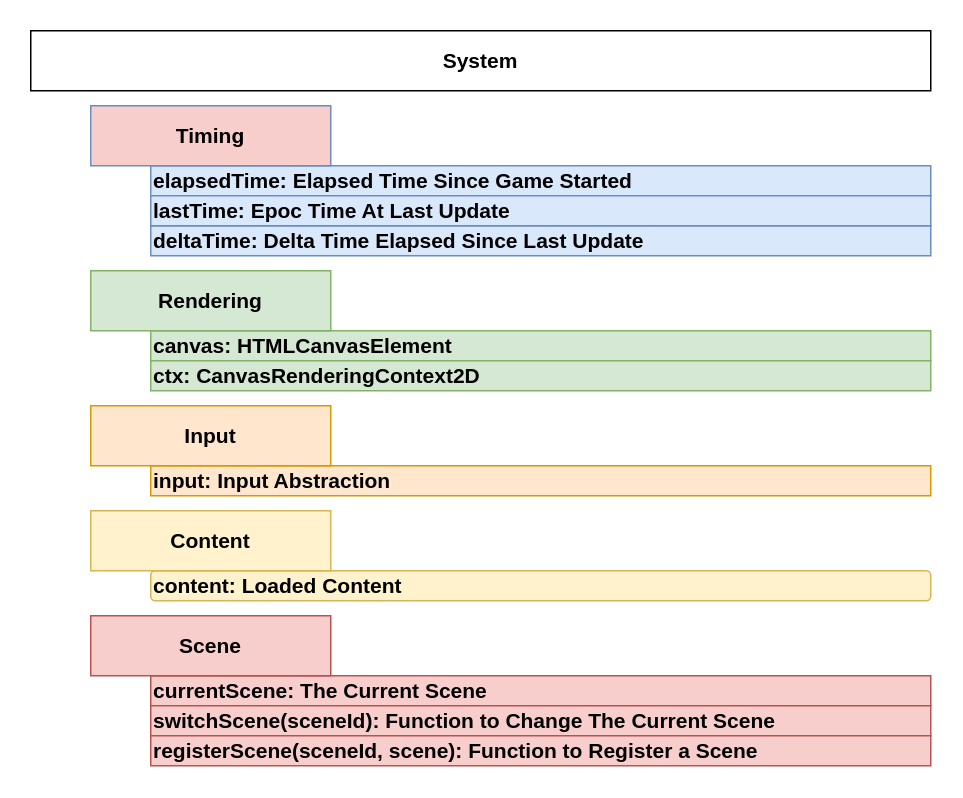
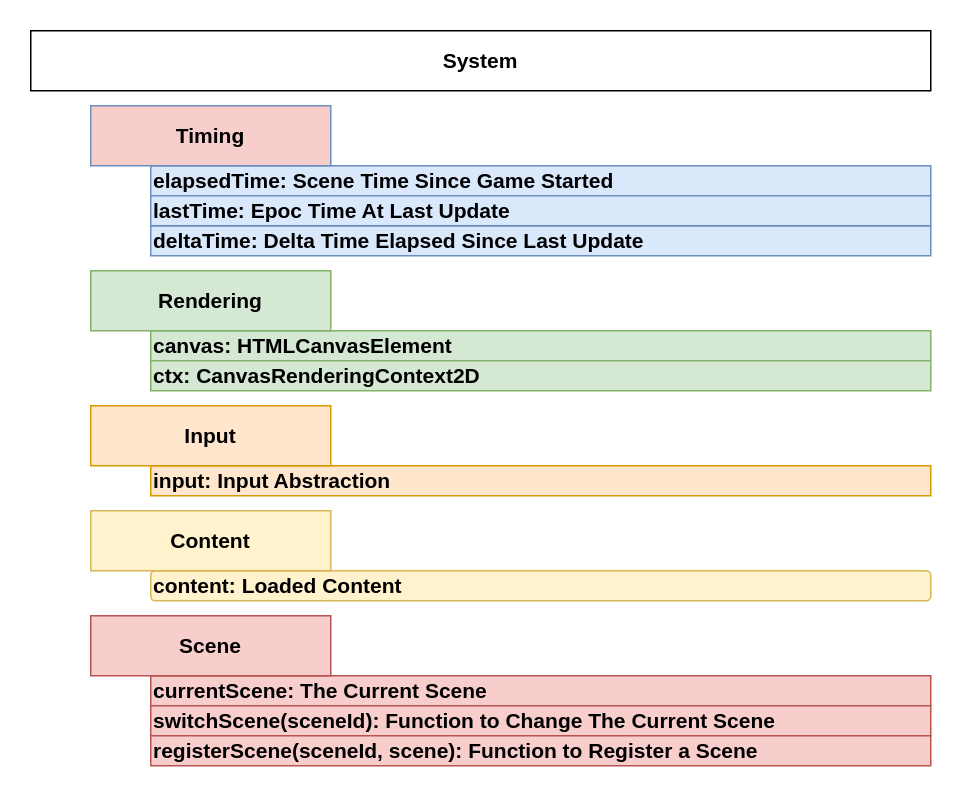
(382, 181) -> (373, 181)
